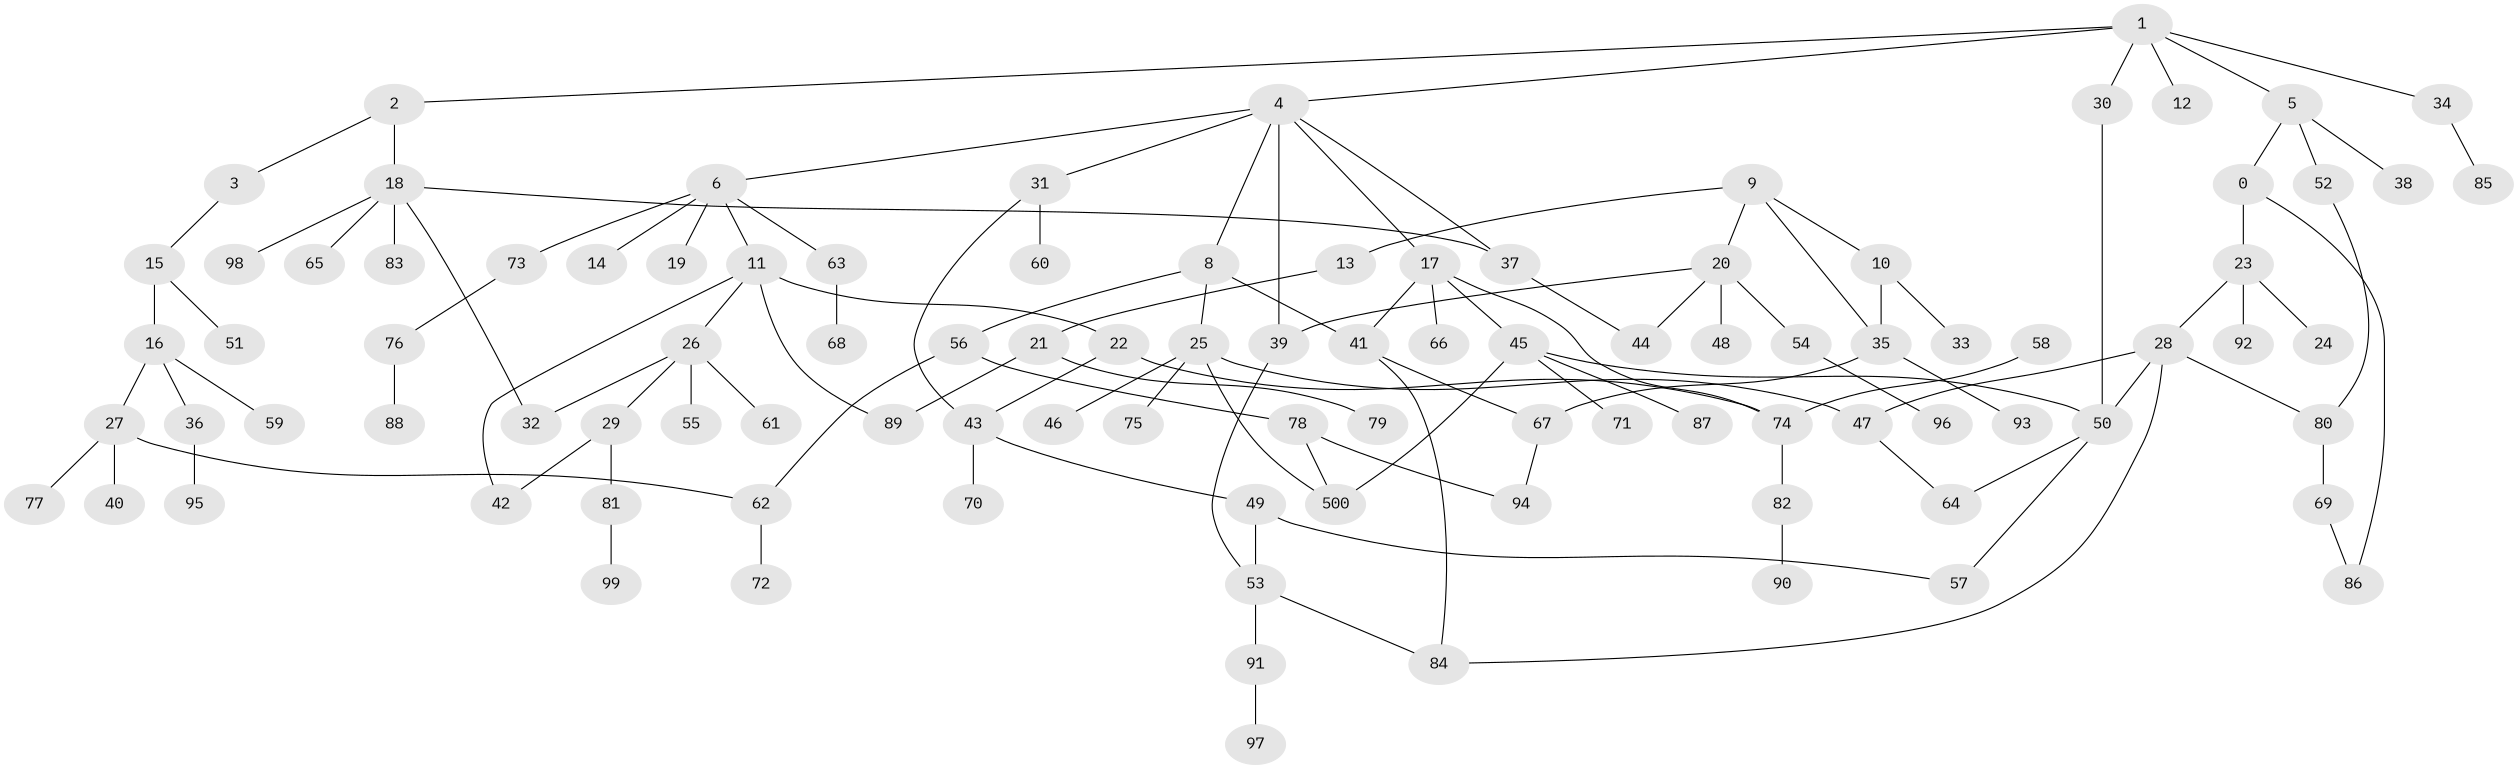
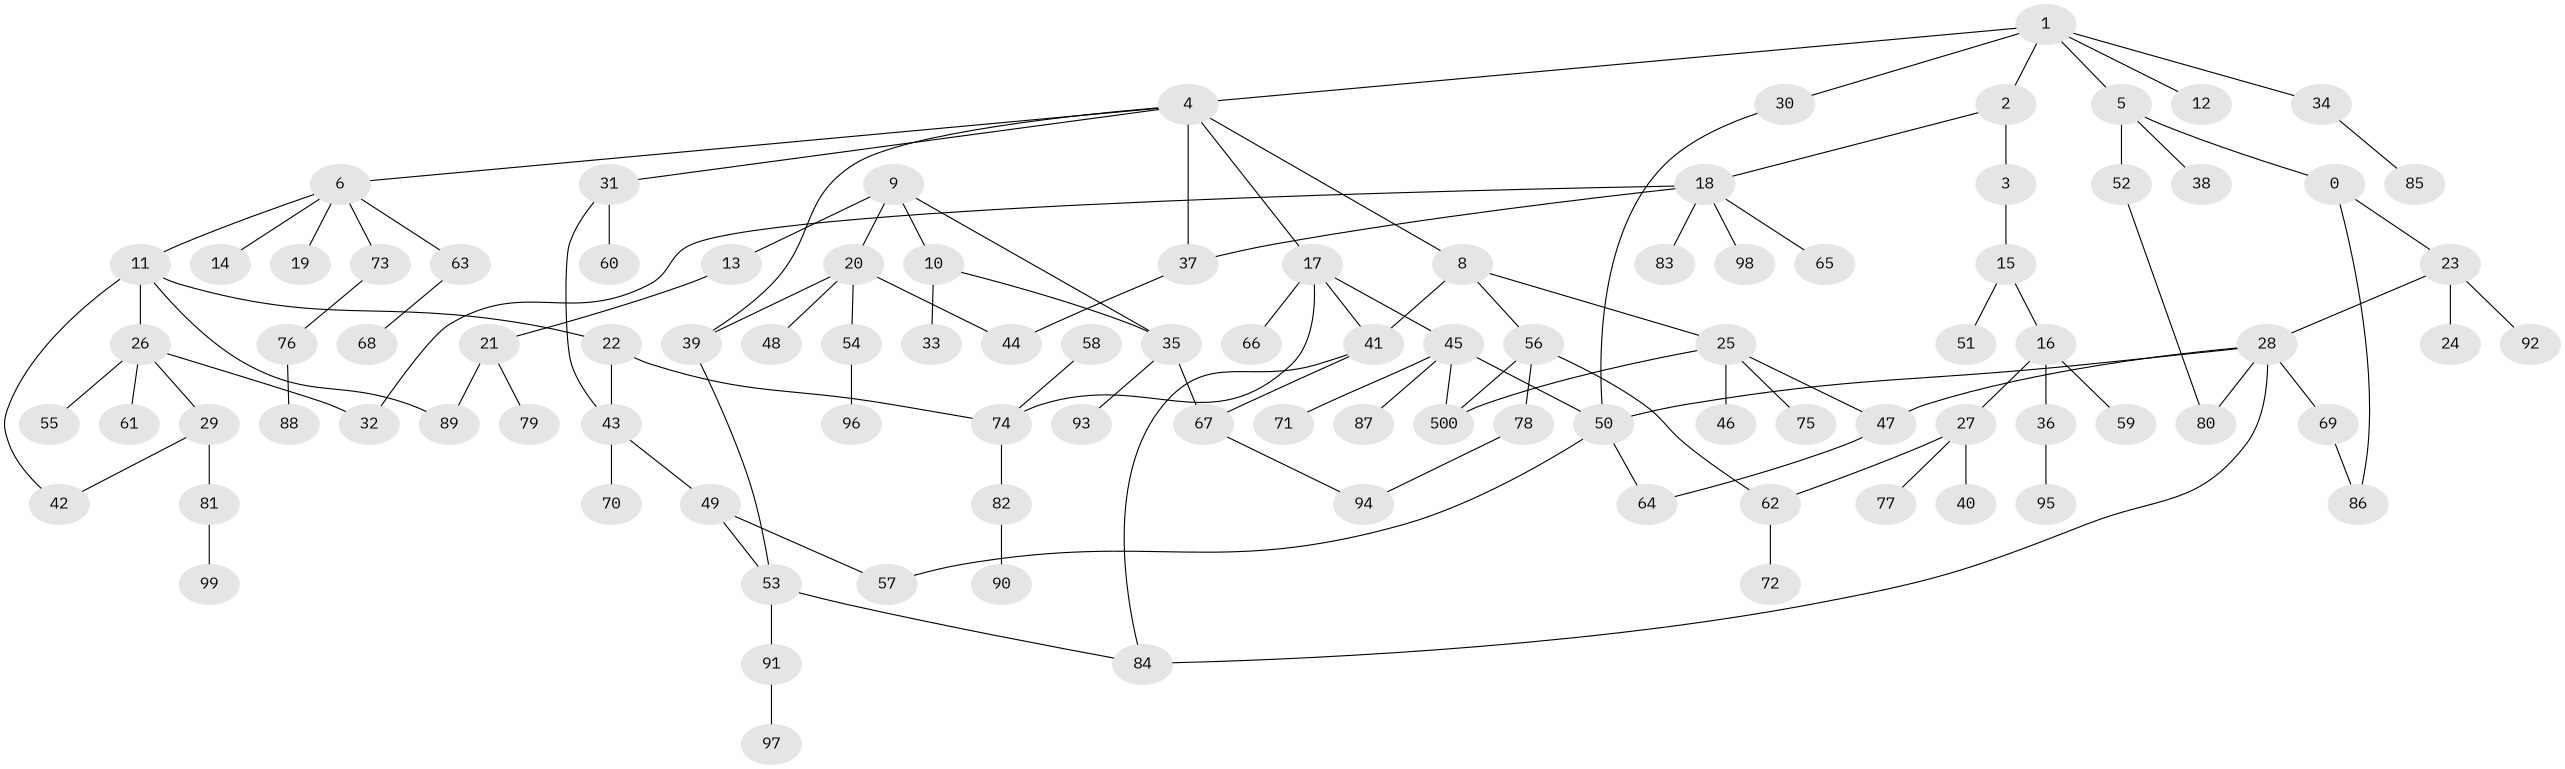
(1317, 464) -> (1489, 384)
(2323, 465) -> (2298, 384)
